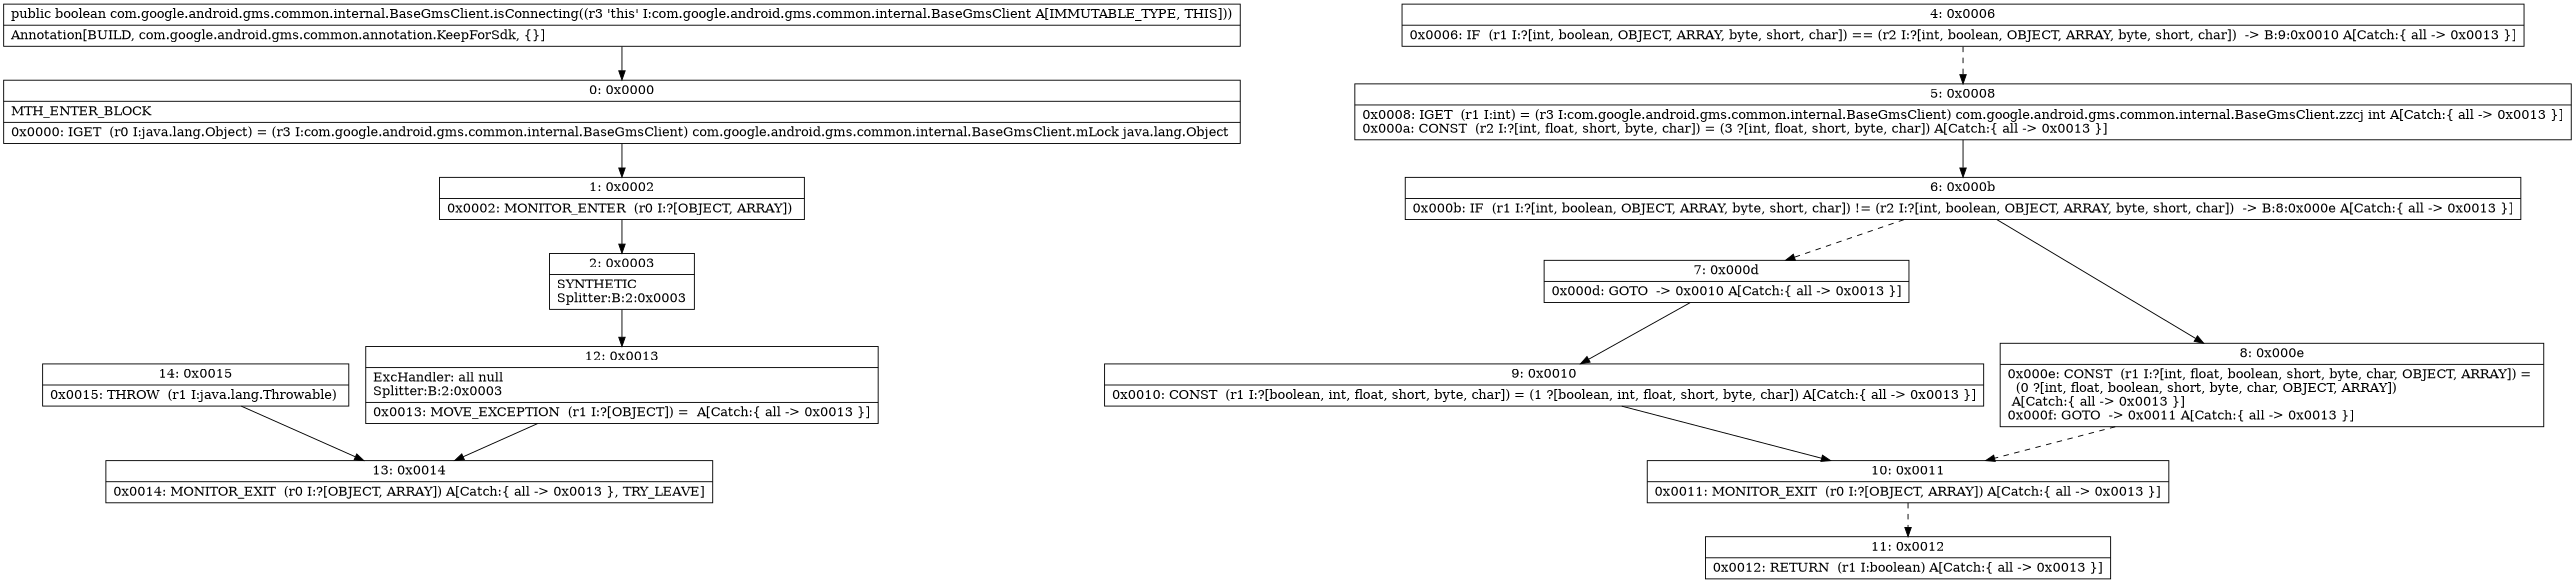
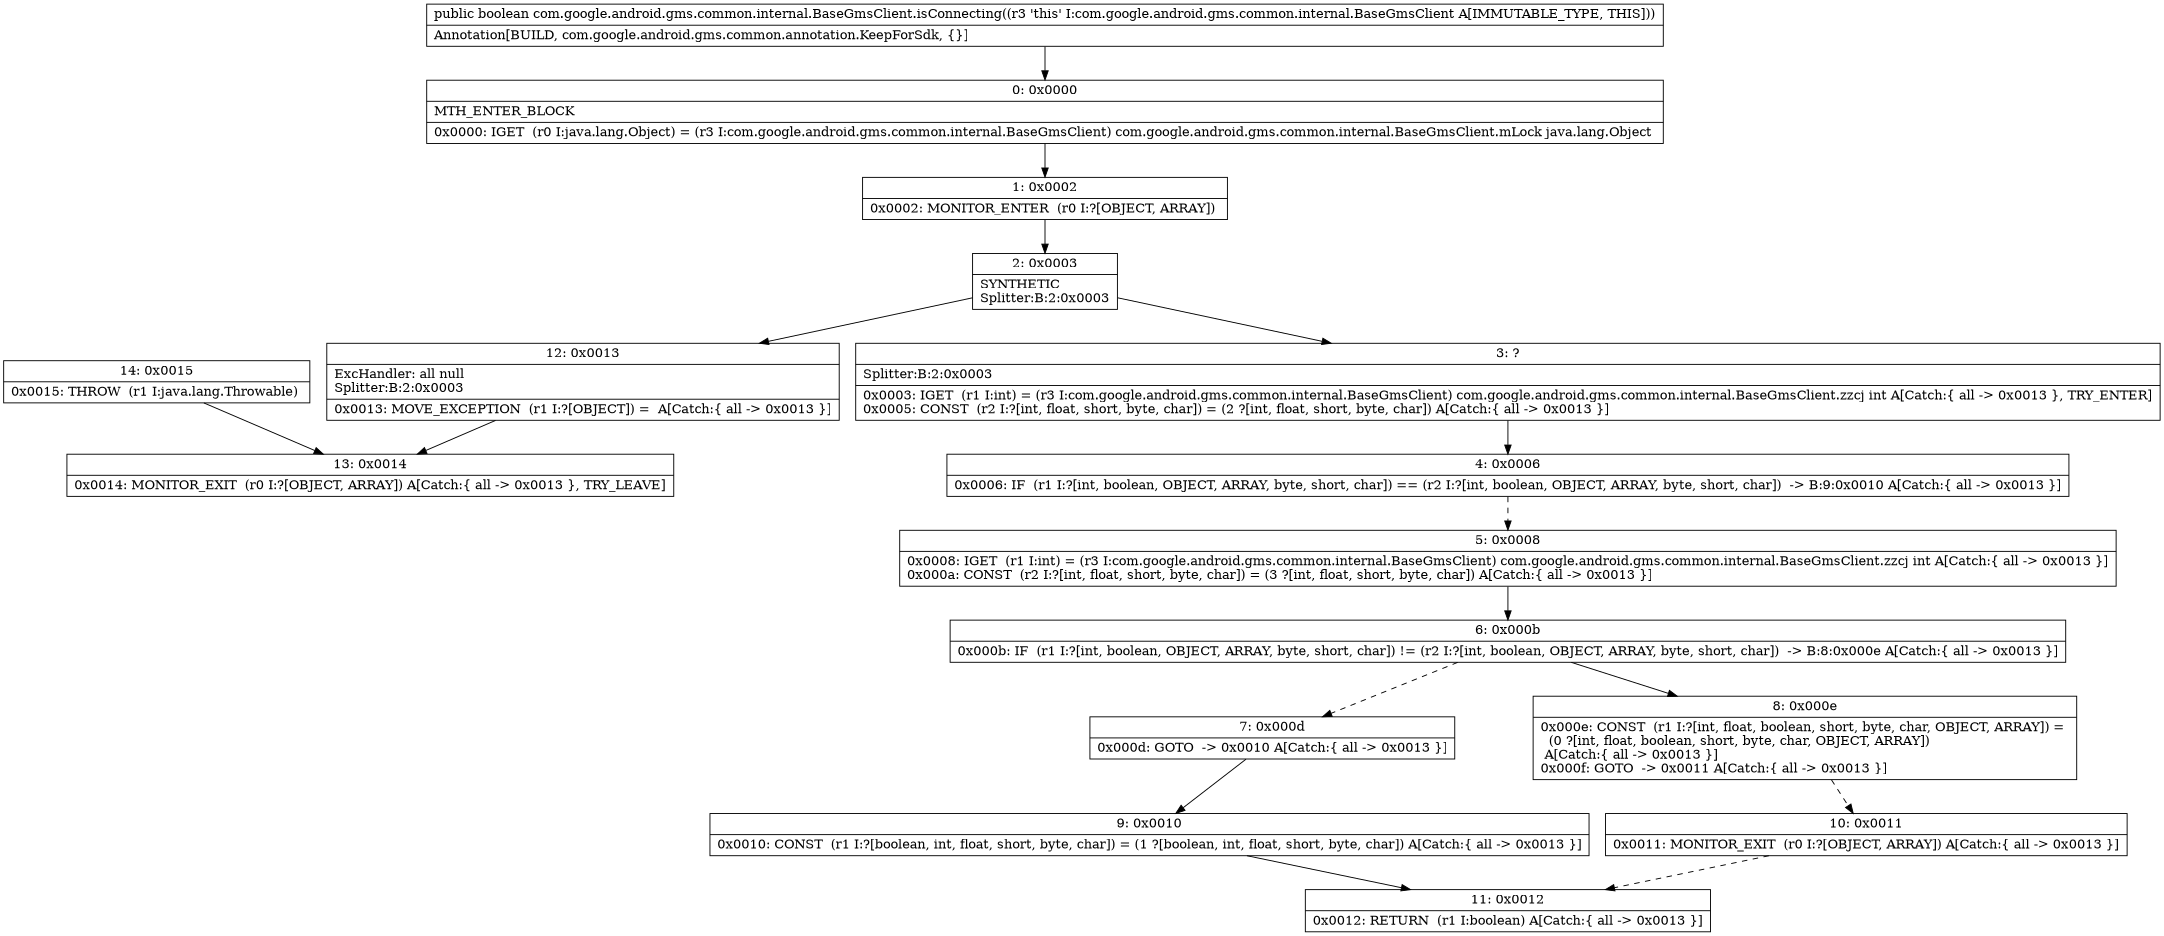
none -> (1508, 382)
(1722, 432) -> (1324, 872)
